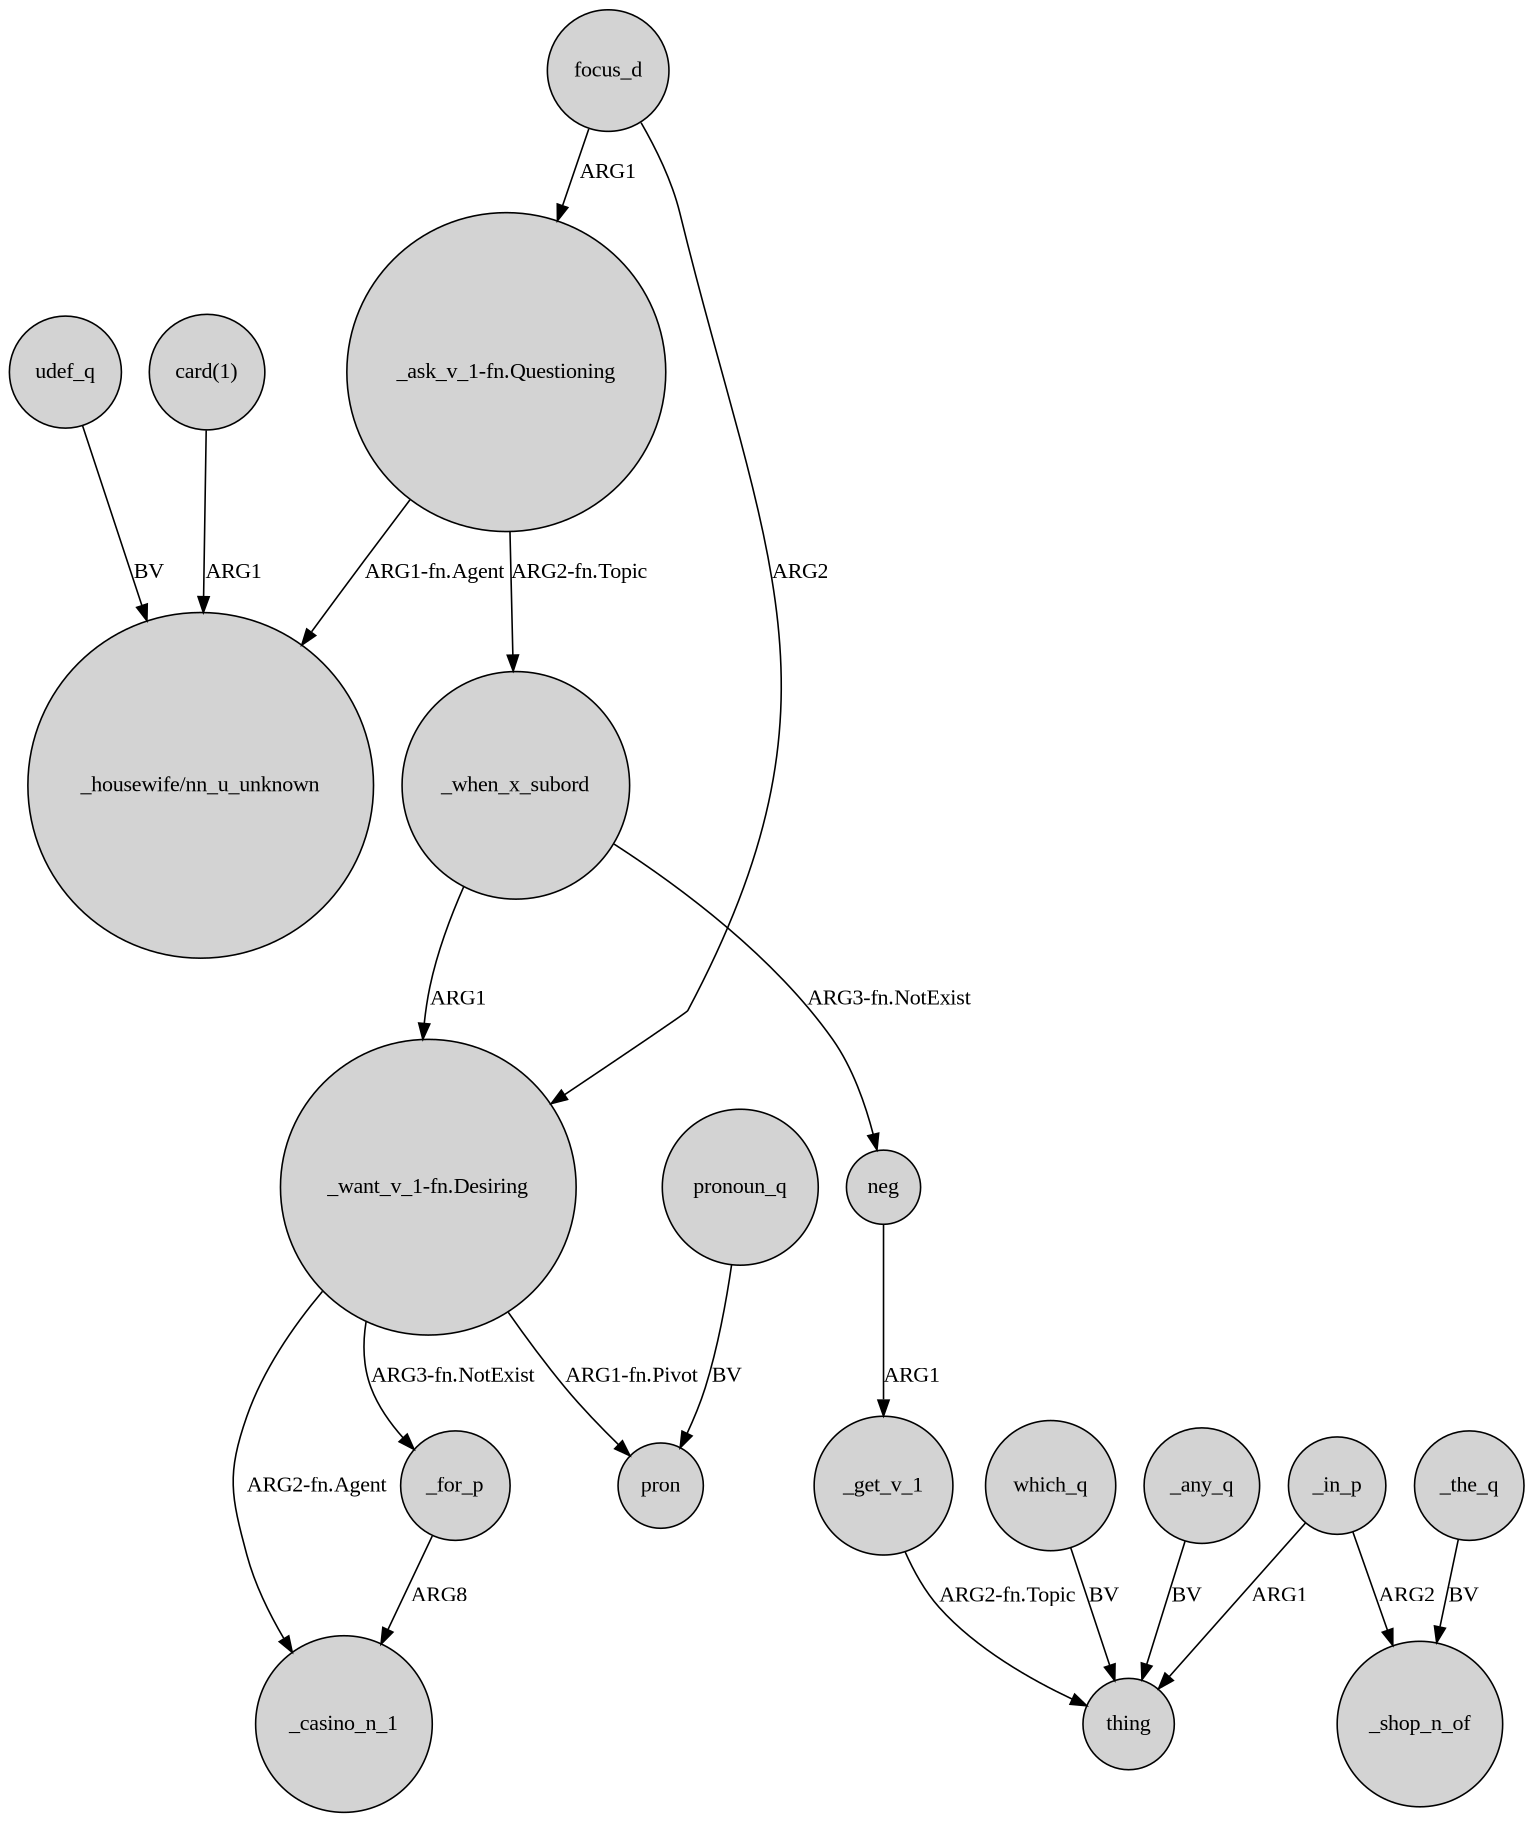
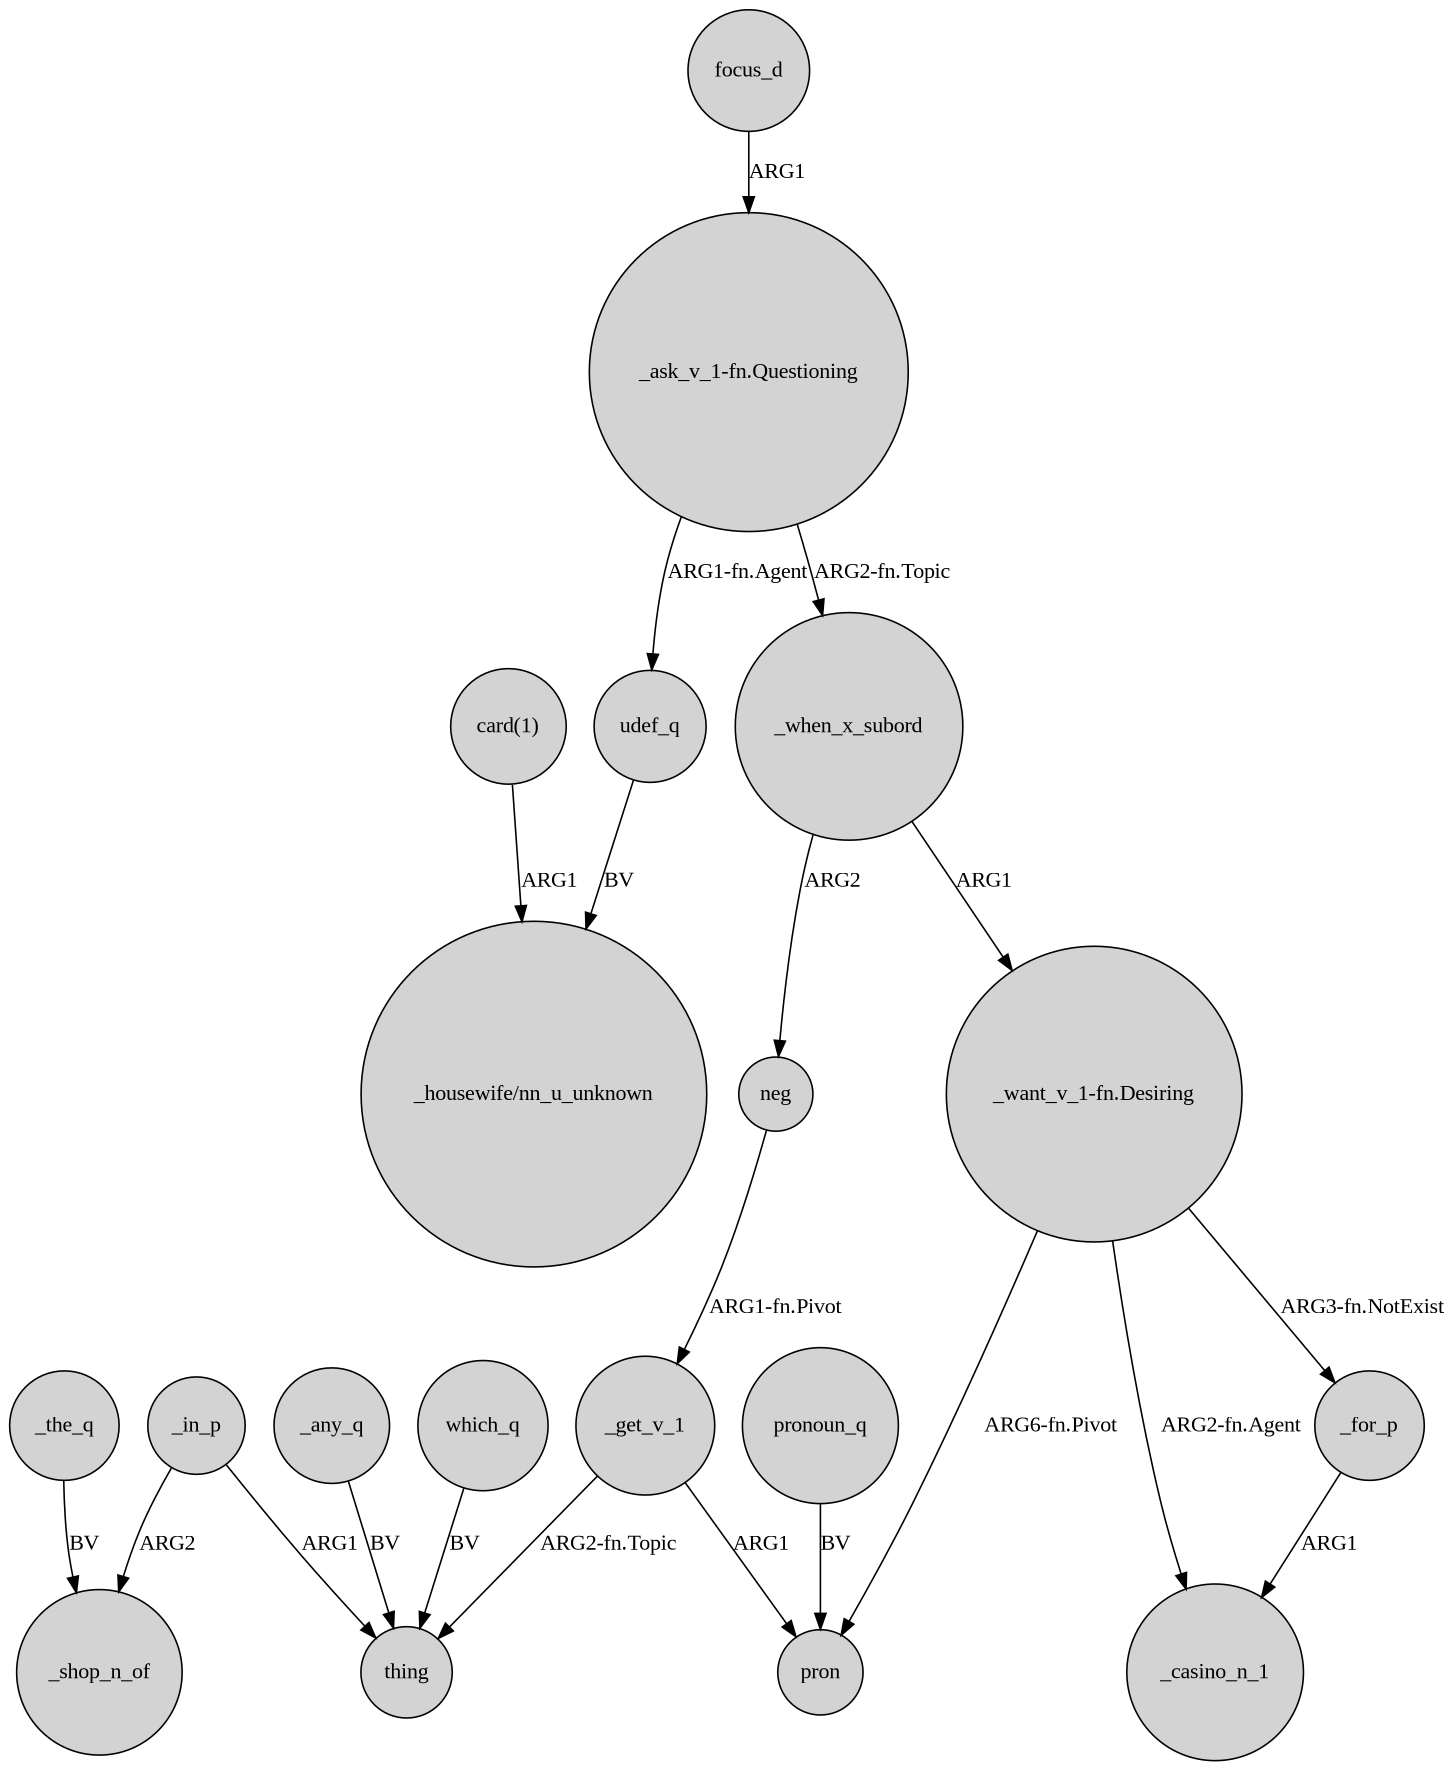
(361, 566) -> (662, 584)
(778, 639) -> none
(889, 999) -> (833, 881)
(632, 1376) -> (1051, 1426)
(912, 1376) -> (776, 1307)
none -> (736, 1553)
(439, 1596) -> (1330, 1544)
